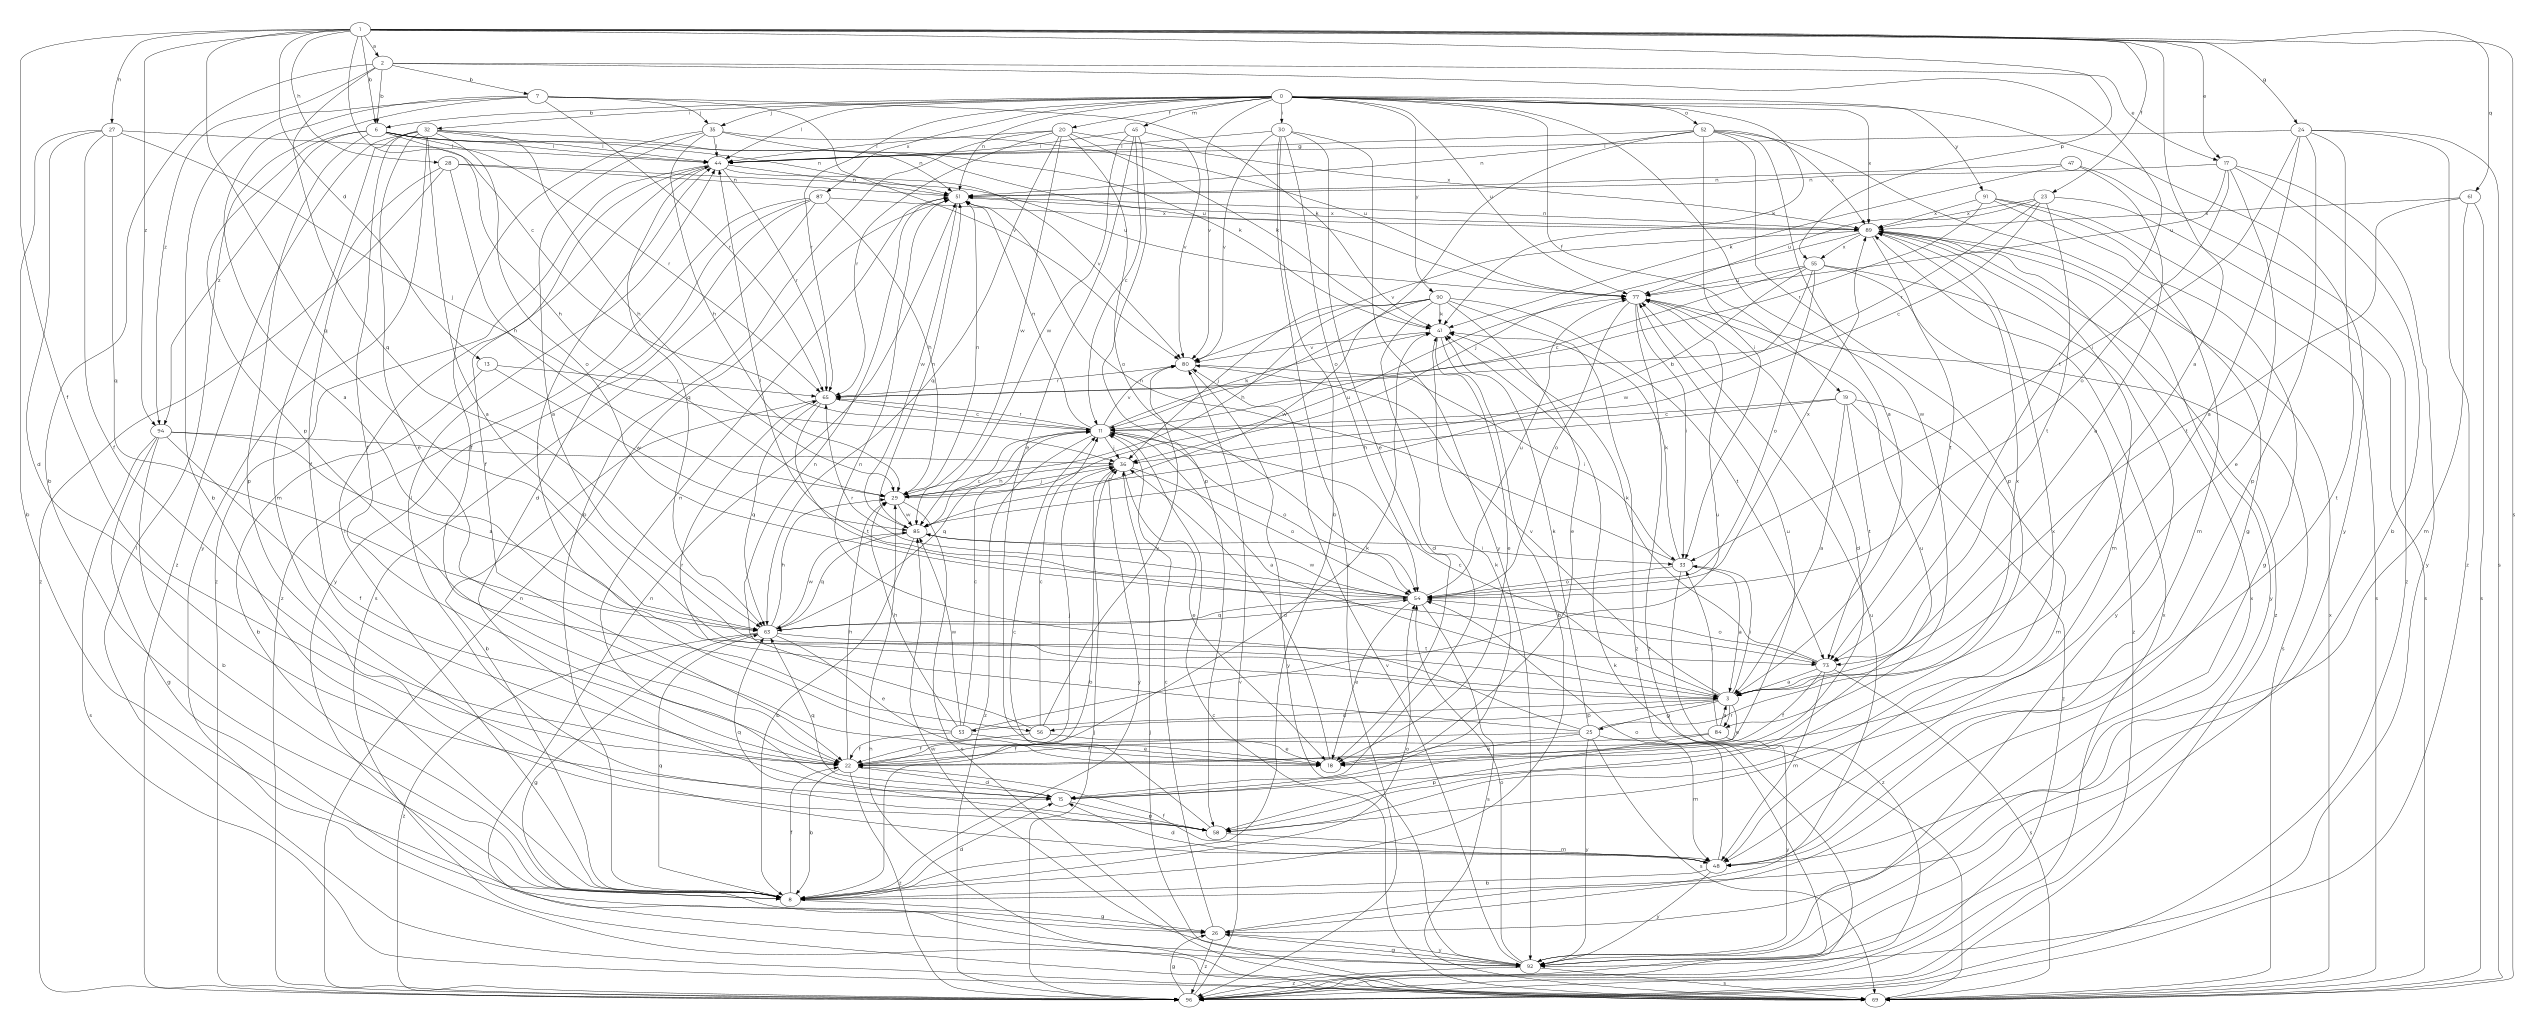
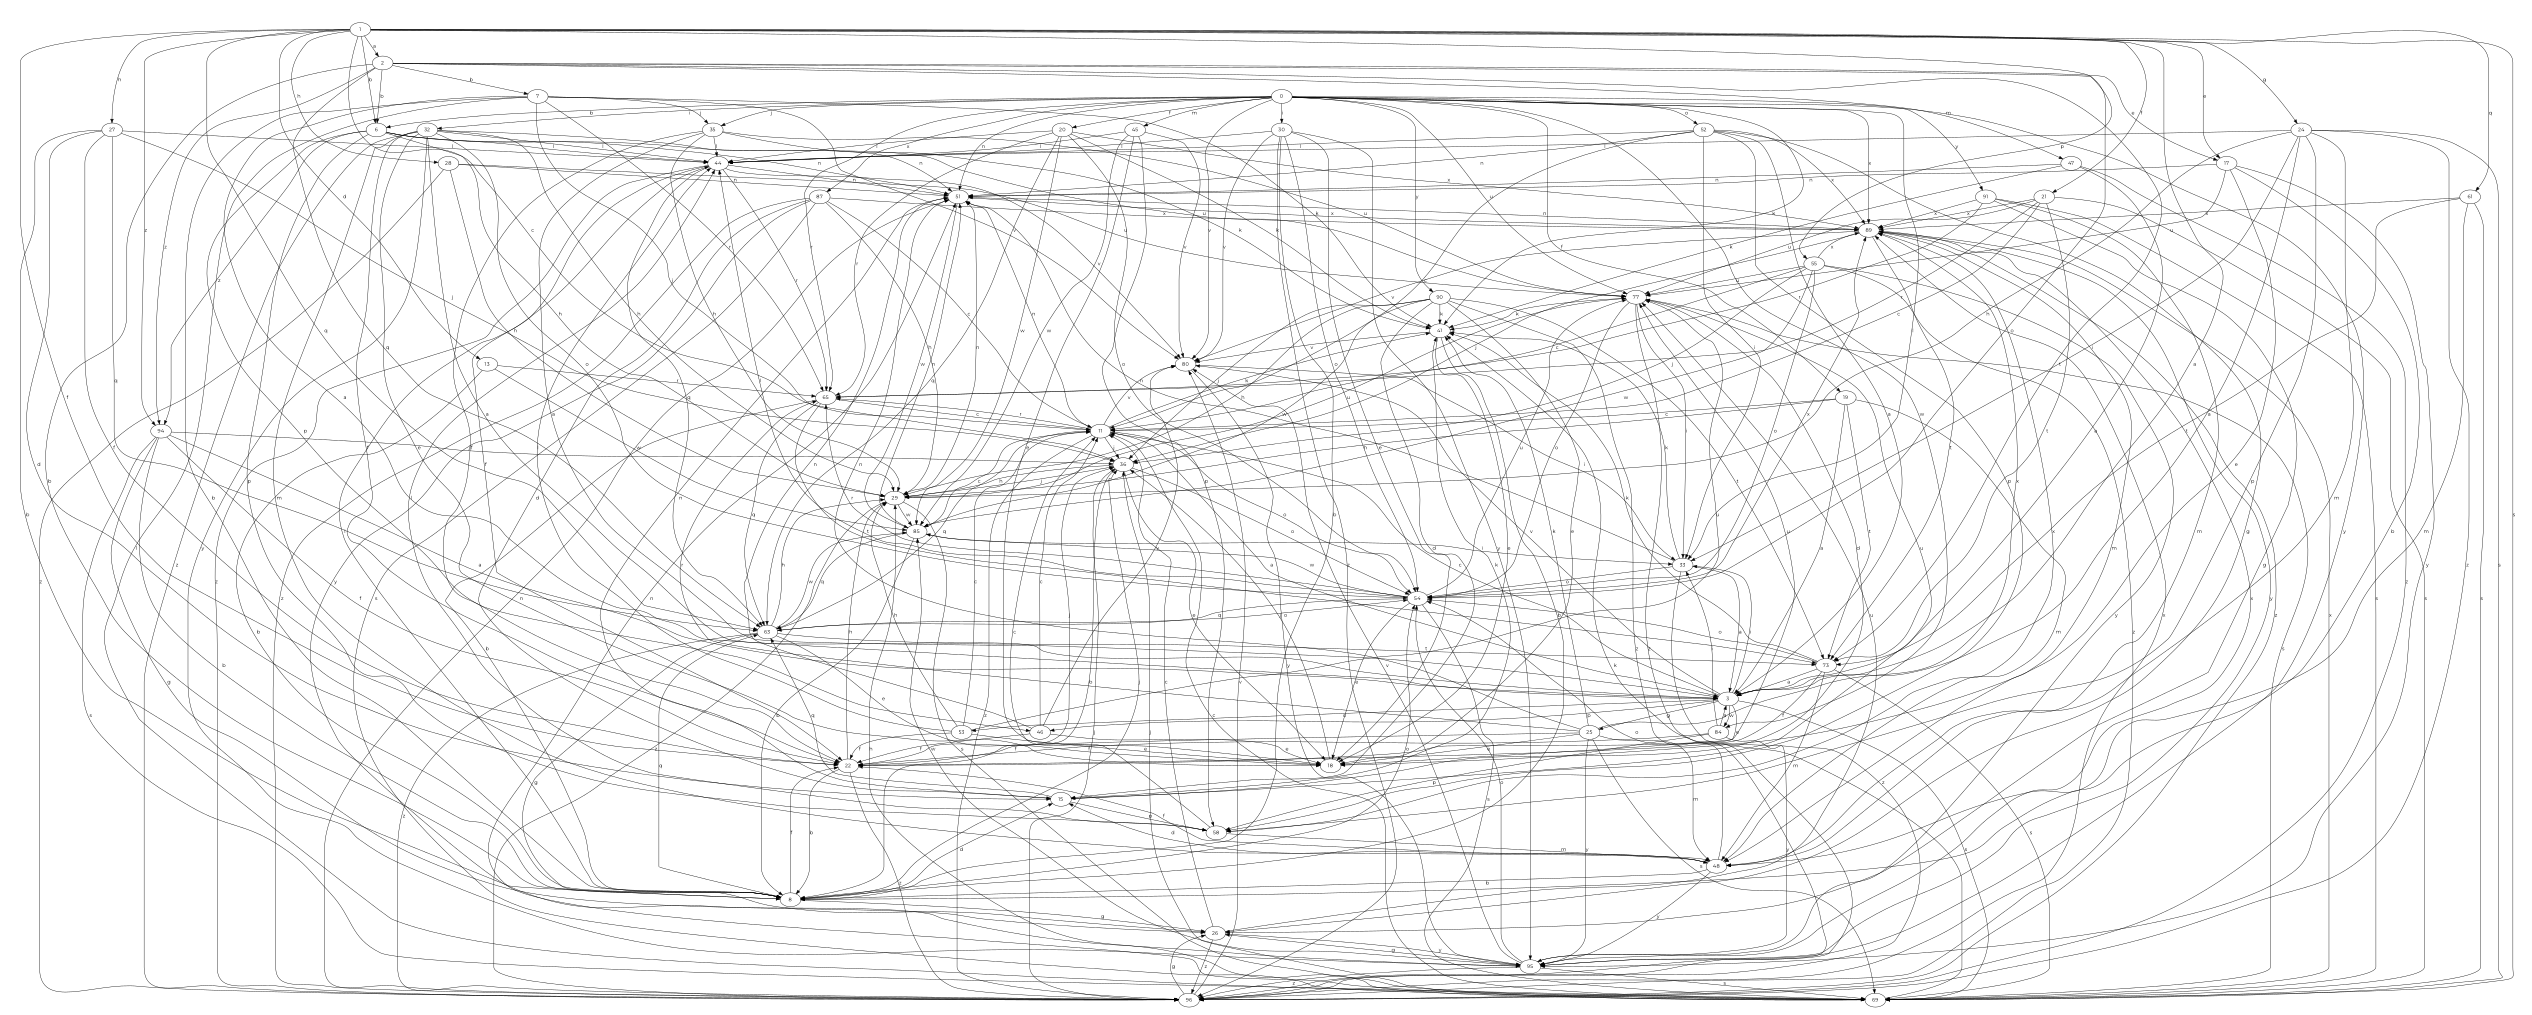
none -> (1231, 79)
(872, 107) -> (1878, 112)
(1300, 147) -> (1300, 147)
(2044, 197) -> (2044, 197)
(606, 226) -> none
(1842, 245) -> (1833, 243)
(1127, 275) -> (962, 310)
none -> (768, 364)
(1673, 364) -> (1673, 364)
(1008, 383) -> none
none -> (1648, 466)
(602, 470) -> none
(2337, 498) -> (2337, 498)
(1905, 521) -> (2088, 232)
(462, 530) -> (961, 669)
(354, 615) -> none
(951, 631) -> none
(1233, 649) -> (1538, 306)
(1139, 682) -> (1139, 682)
(1732, 716) -> (1732, 716)
(1040, 732) -> (1040, 732)
(953, 780) -> none
(985, 804) -> none
none -> (1952, 823)
(1897, 946) -> (510, 974)
(1530, 967) -> (1530, 967)
